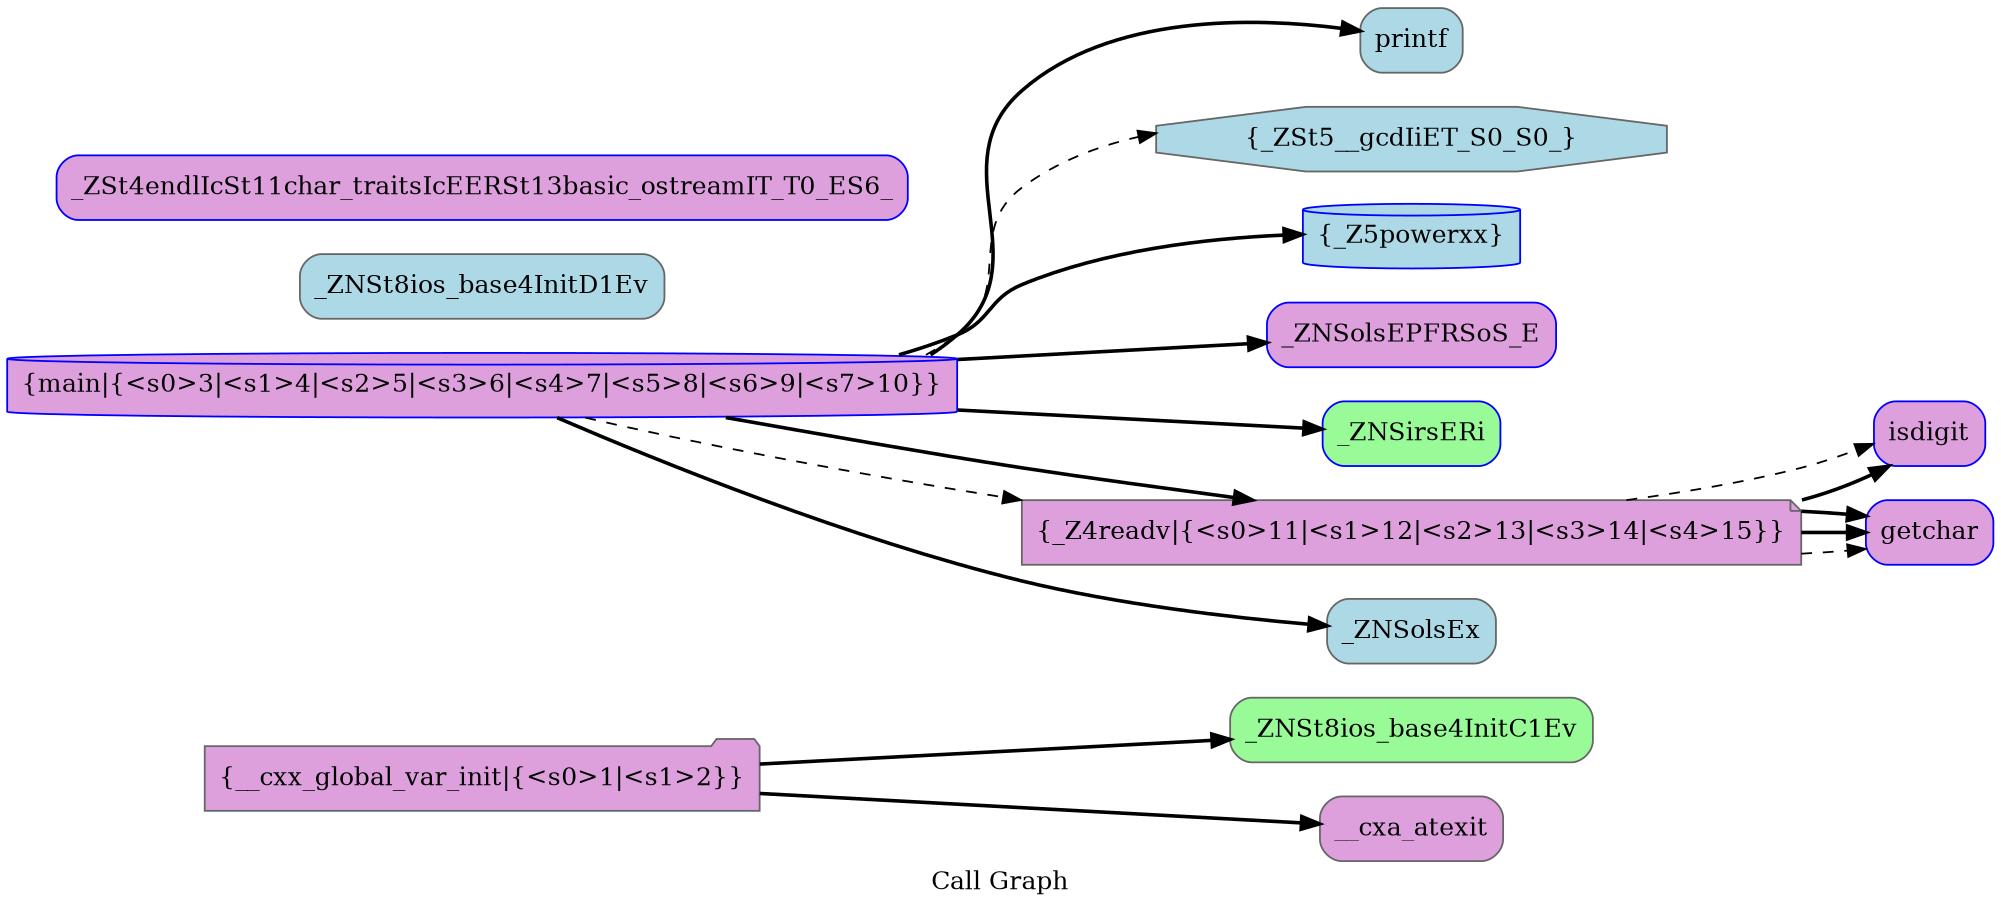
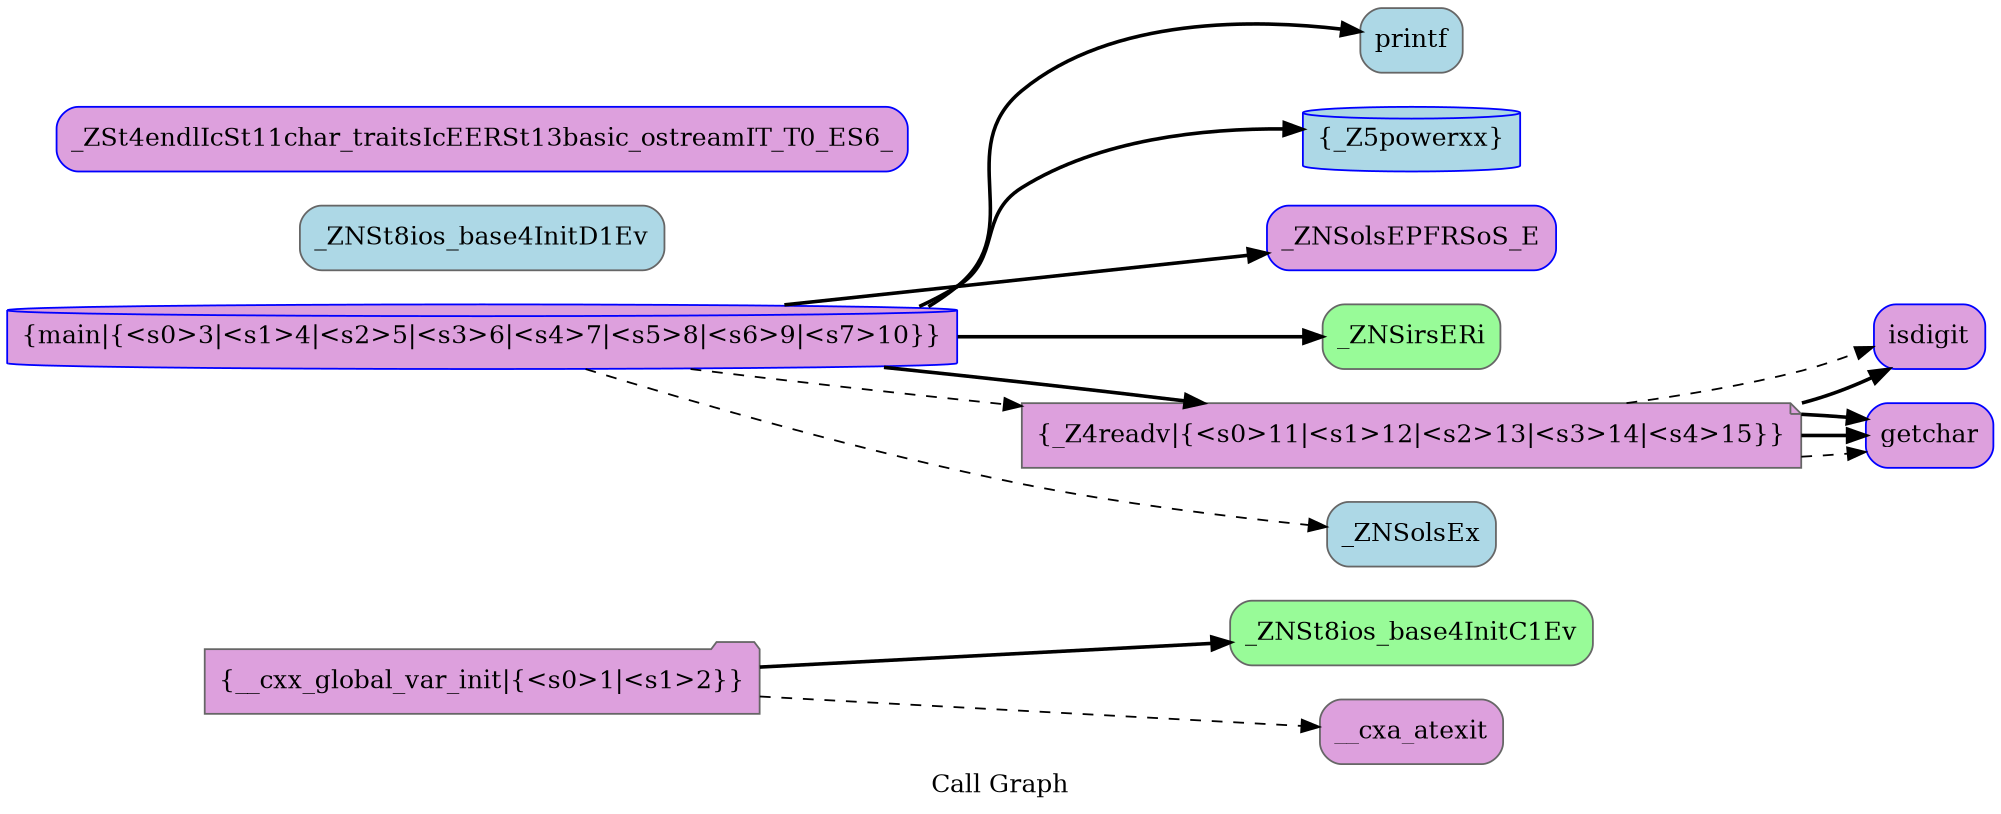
(1412, 139) -> none
(1412, 434) -> (1412, 337)
(924, 554) -> (943, 467)
(1031, 808) -> (1031, 711)
